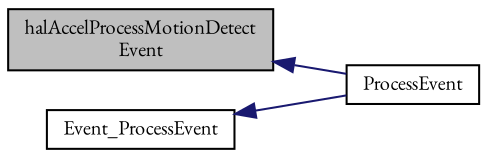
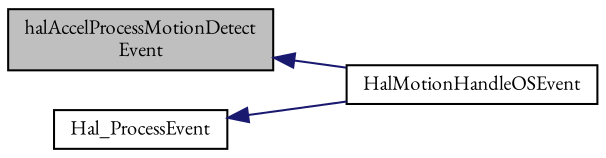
(413, 85) -> (472, 85)
(141, 129) -> (141, 129)
